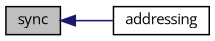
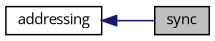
(94, 21) -> (136, 21)
